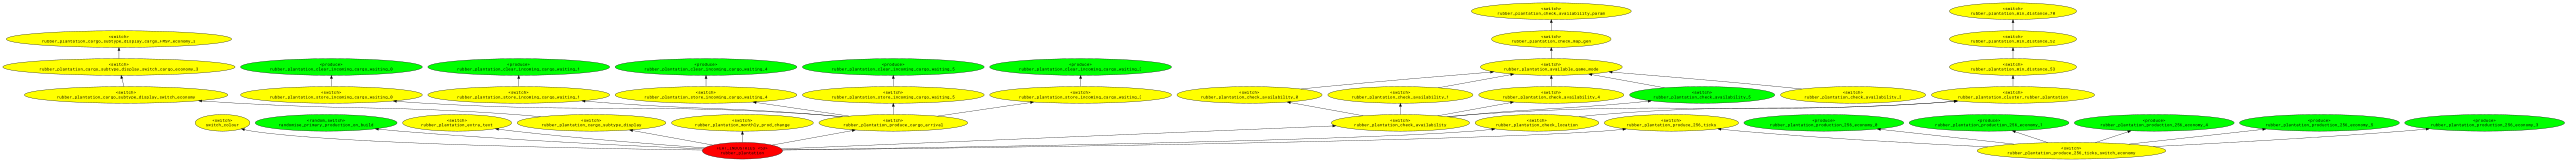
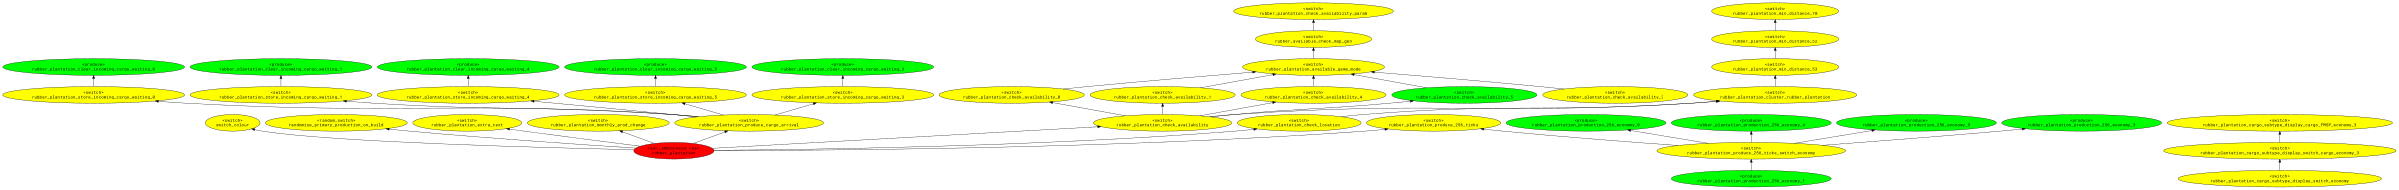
(1551, 39) -> (1314, 39)
(326, 123) -> (336, 123)
(592, 123) -> none
(2032, 137) -> (1751, 166)
